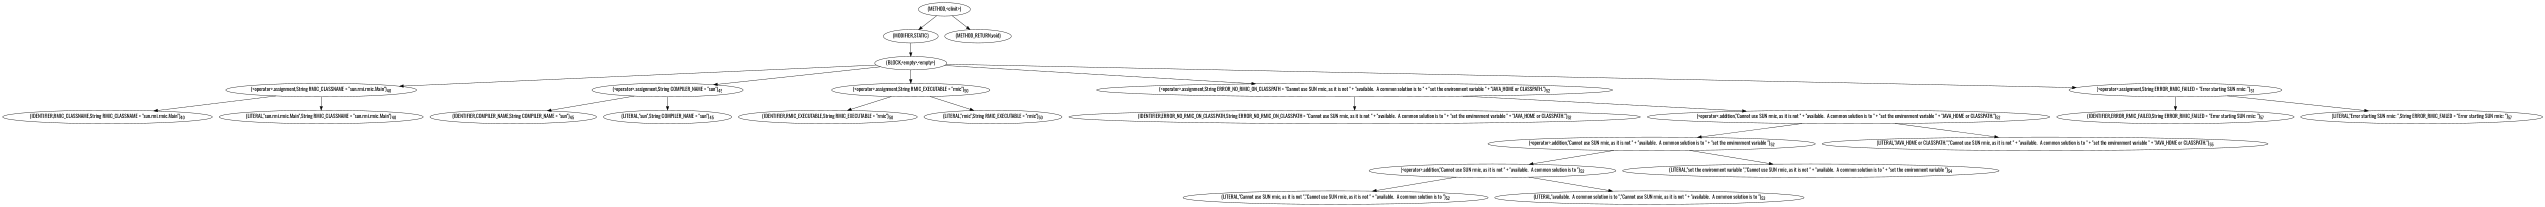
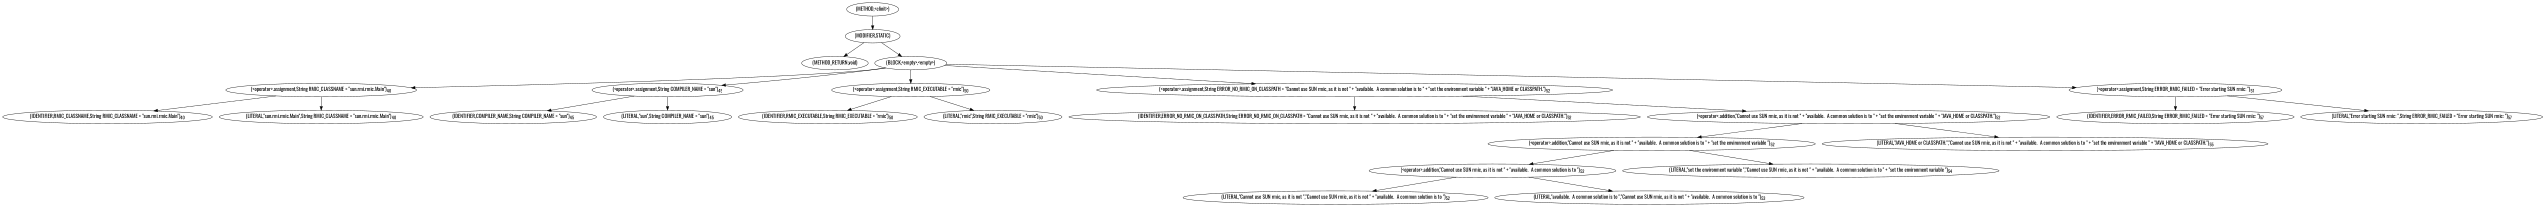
(960, 22) -> (855, 49)
